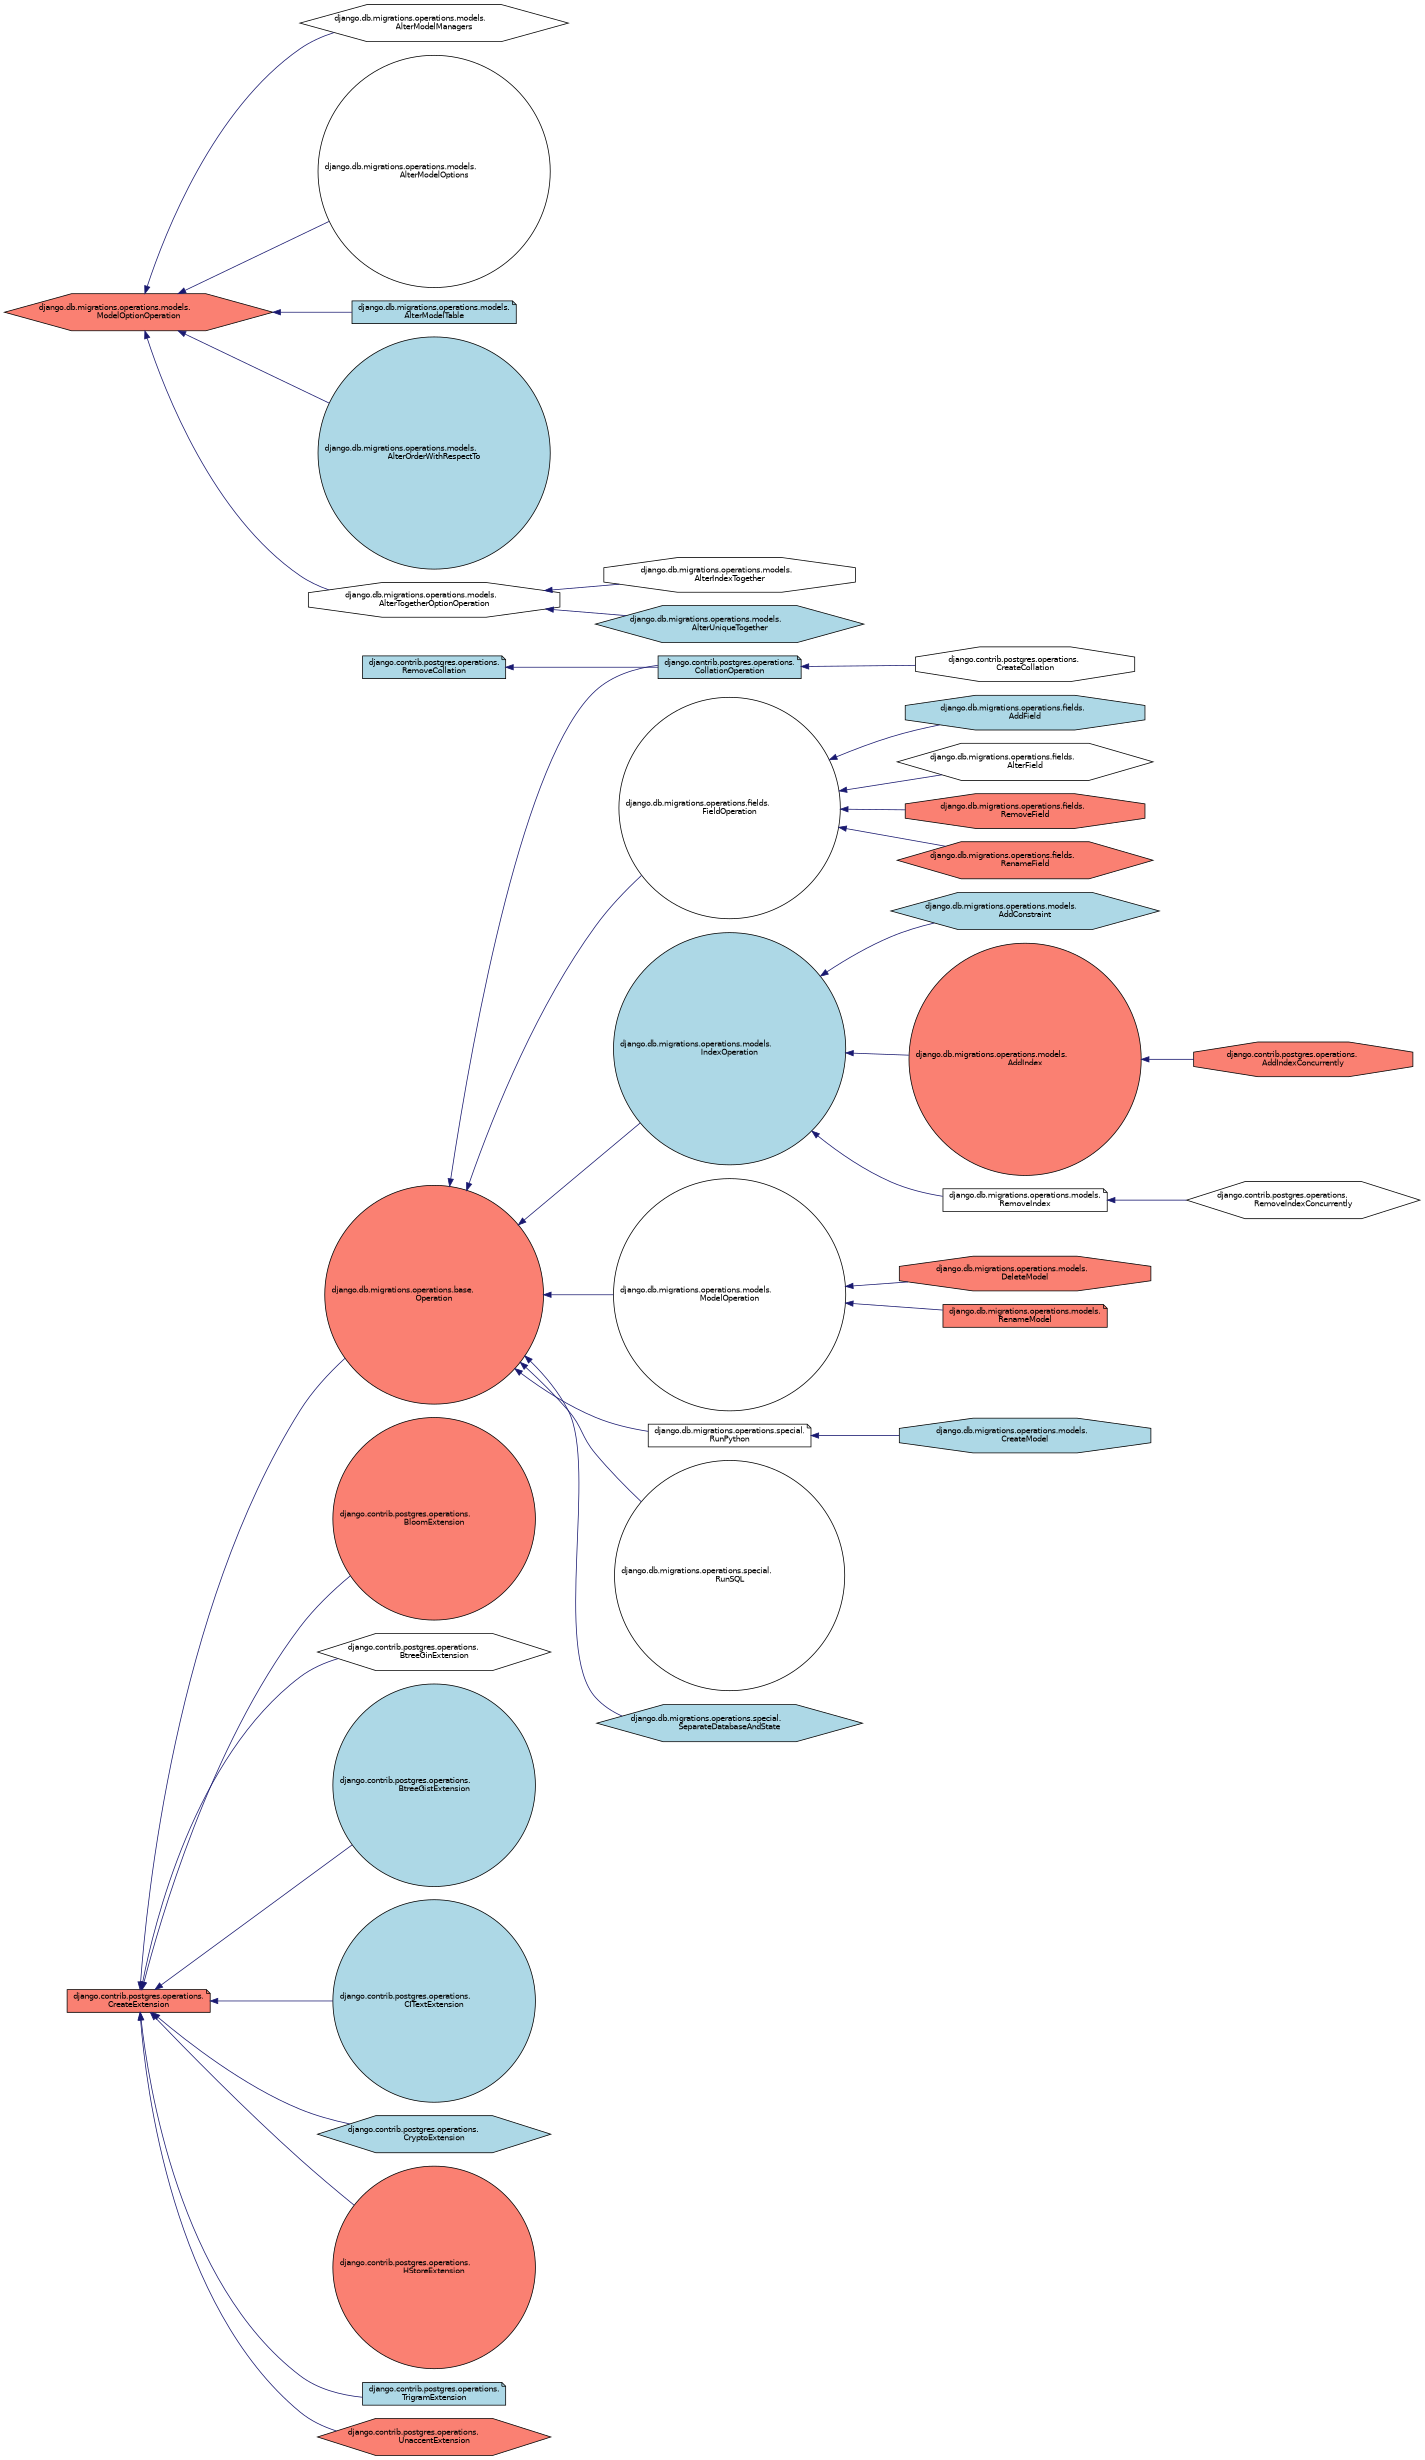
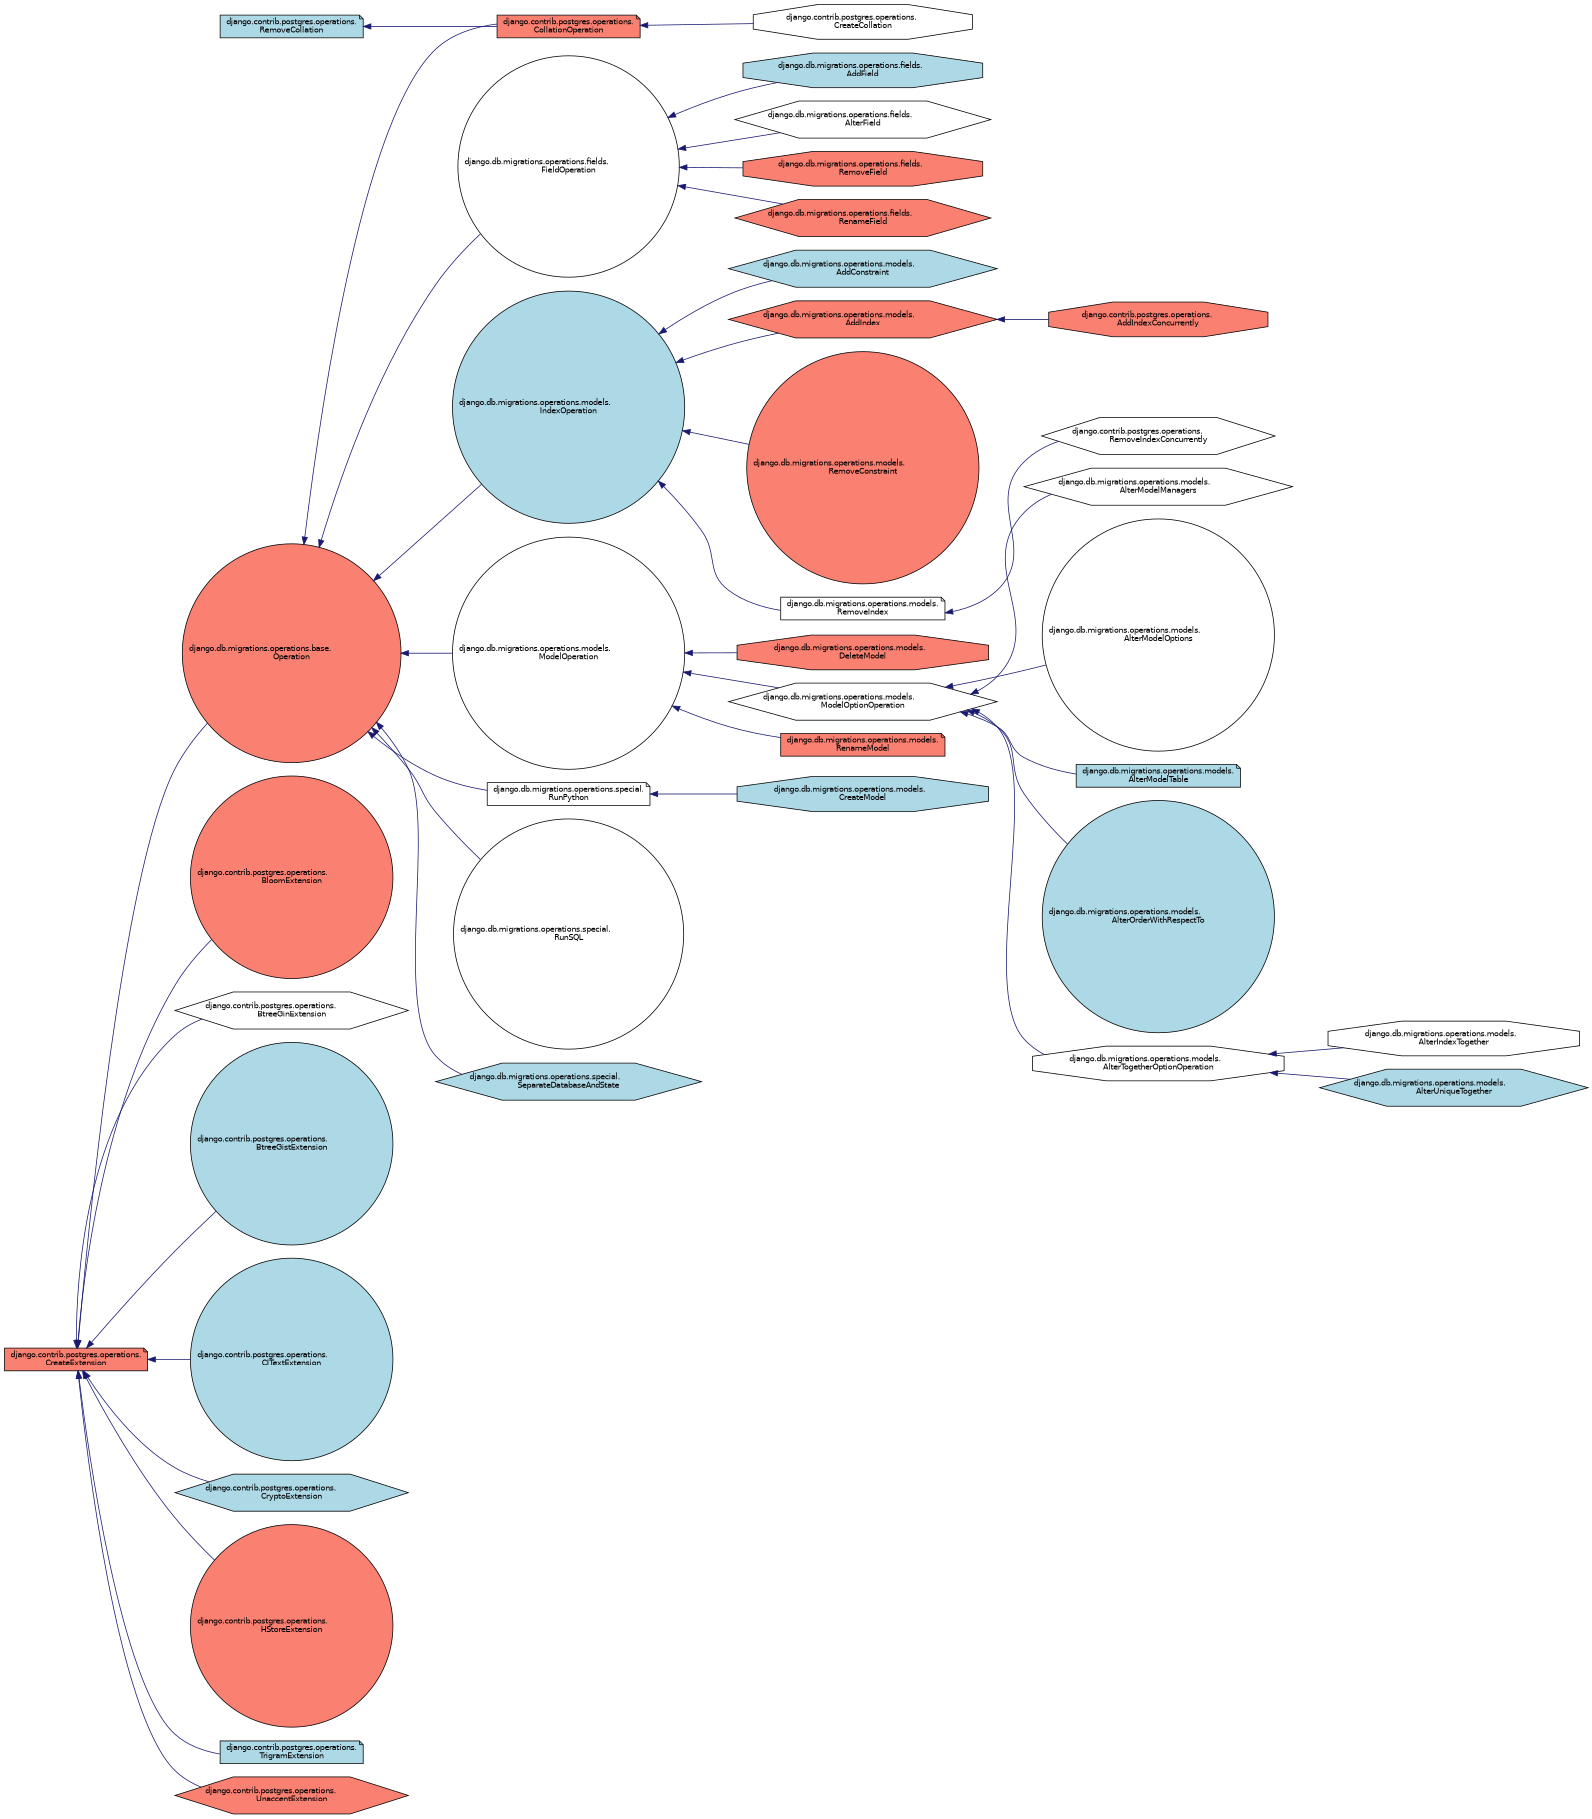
(139, 312) -> (863, 702)
none -> (863, 468)
(730, 667) -> (569, 26)
none -> (735, 681)
(1025, 1059) -> (863, 319)
